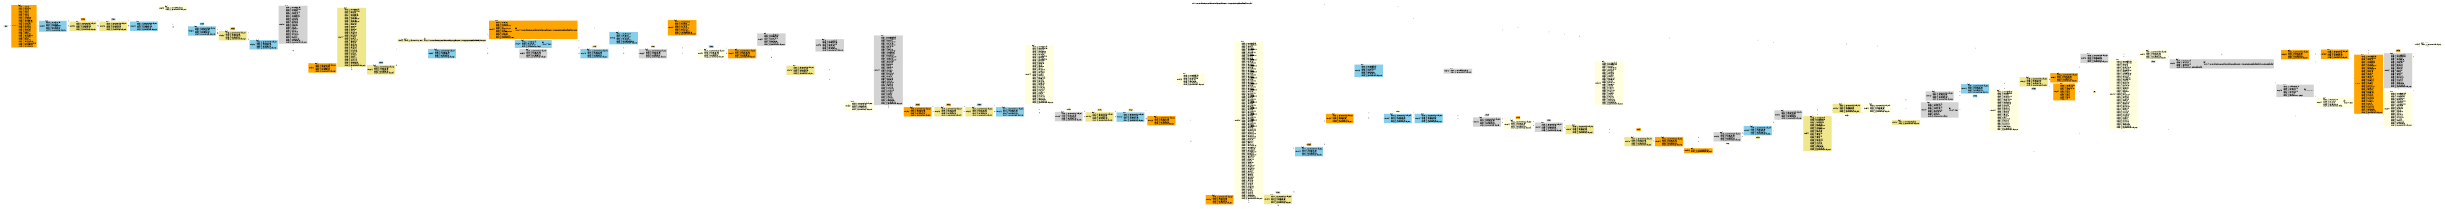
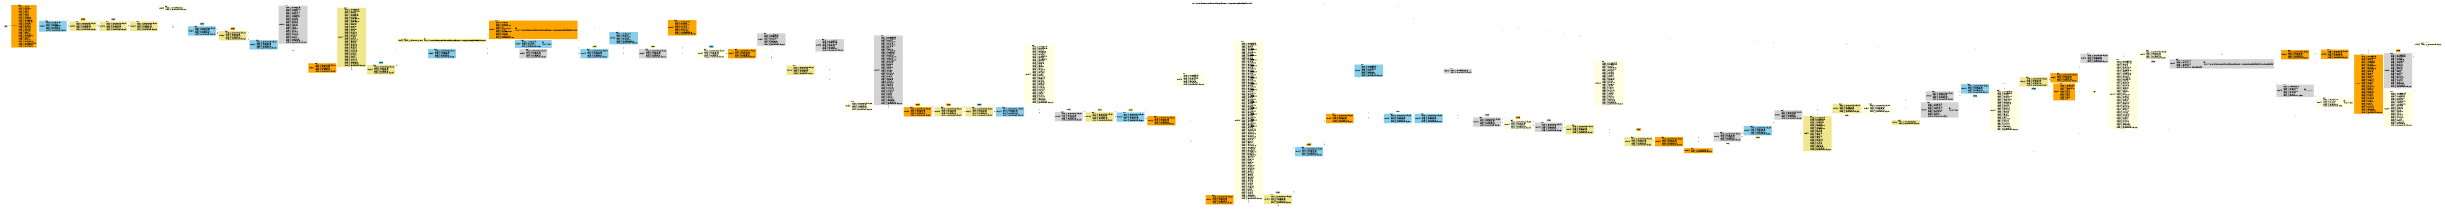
(144, 26) -> (144, 26)
